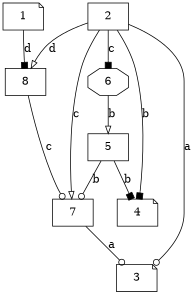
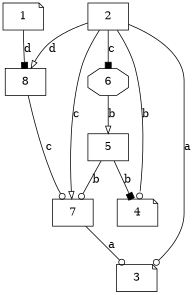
(142, 108) -> (142, 108)
